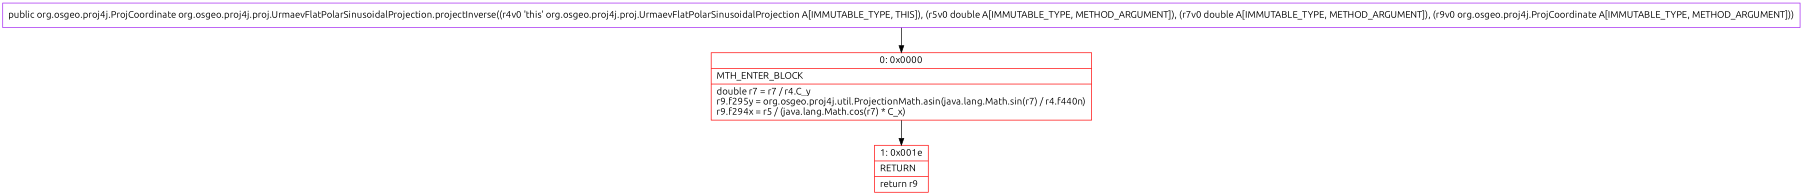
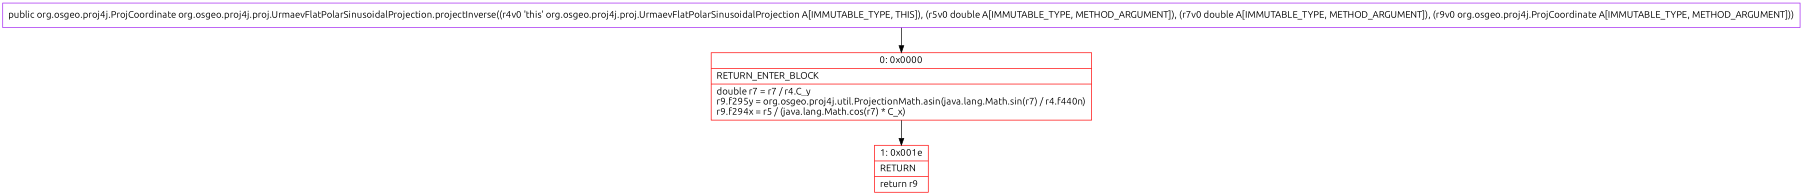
(760, 76) -> (768, 76)
